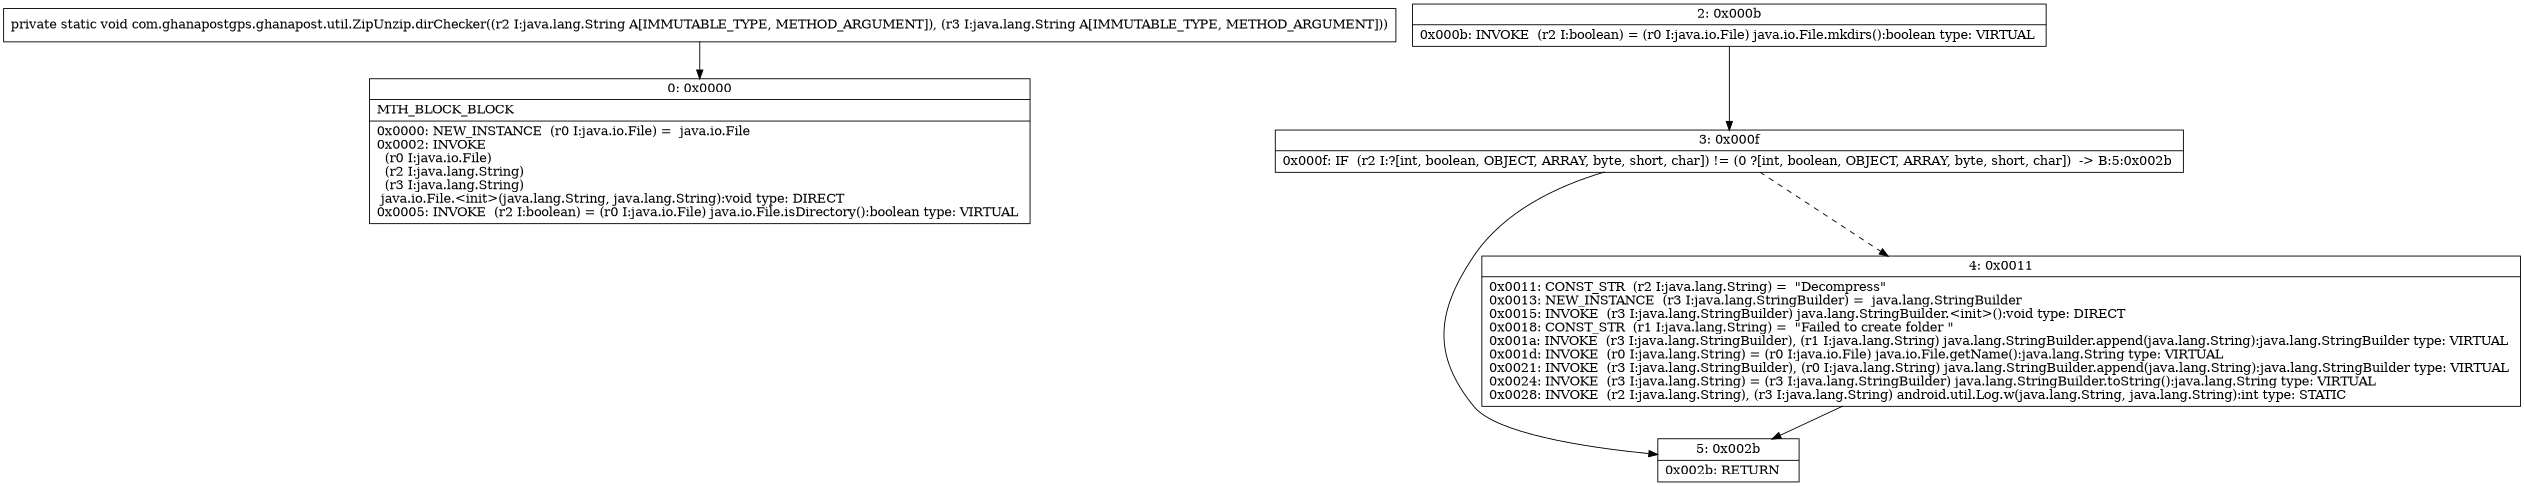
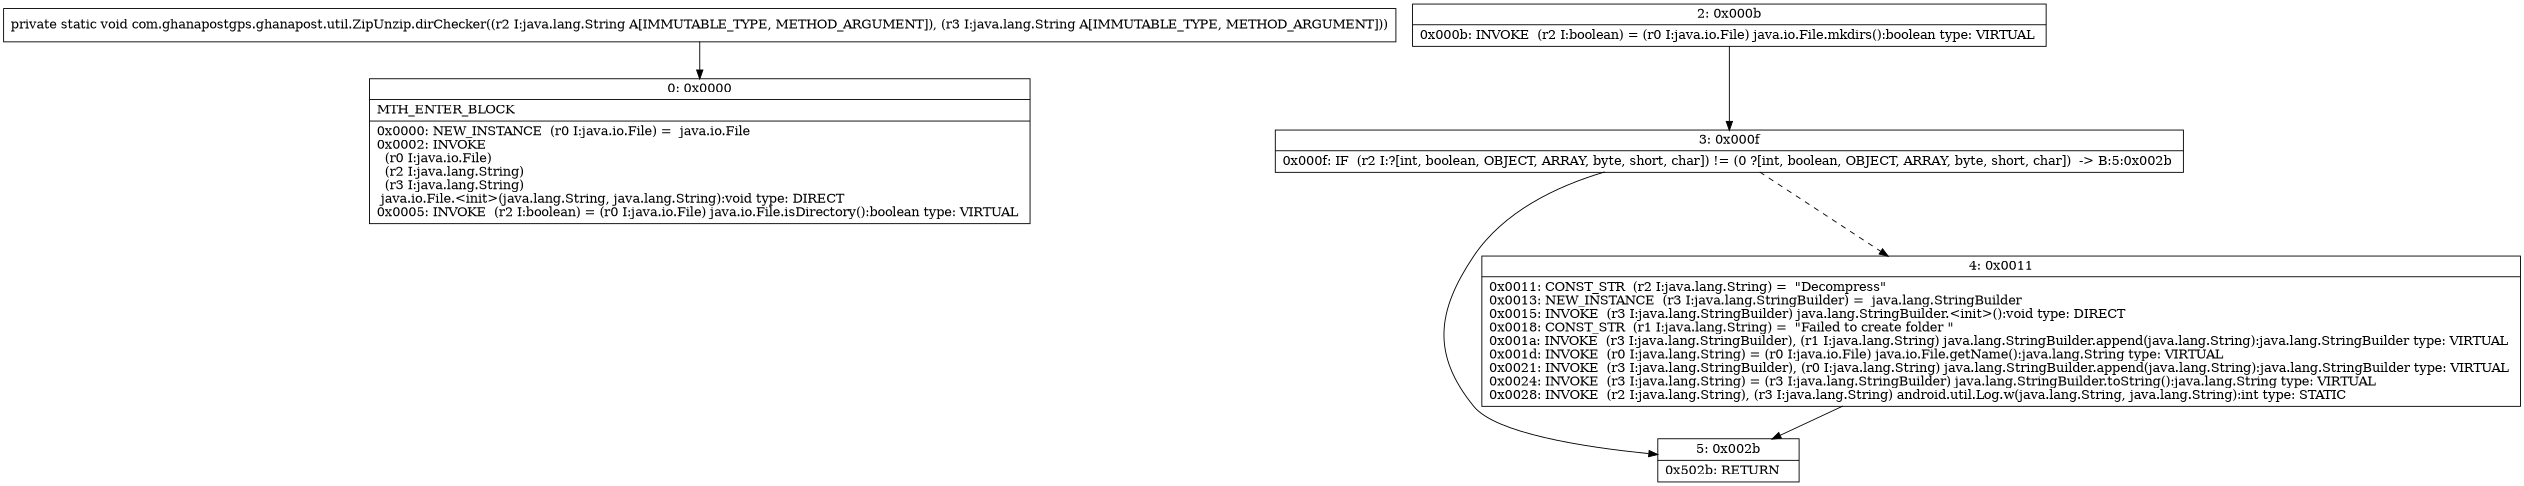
(445, 110) -> (446, 110)
(1728, 471) -> (1728, 471)
